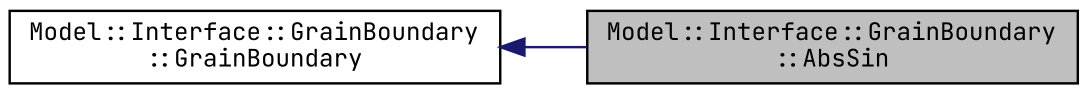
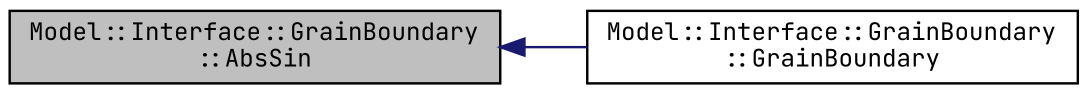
(556, 47) -> (556, 47)
